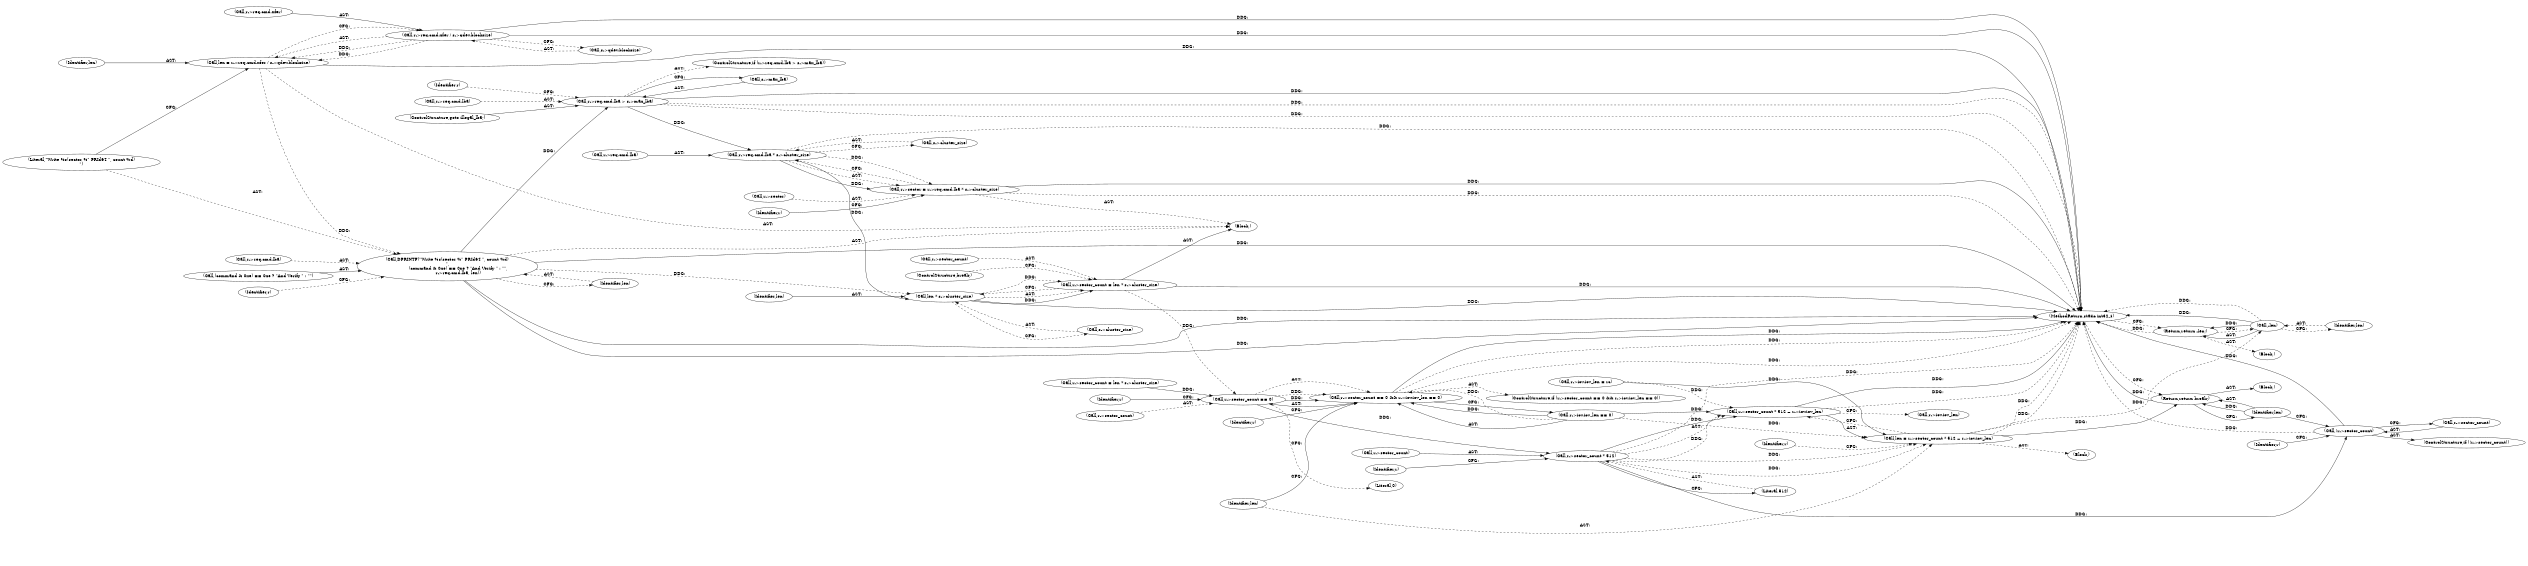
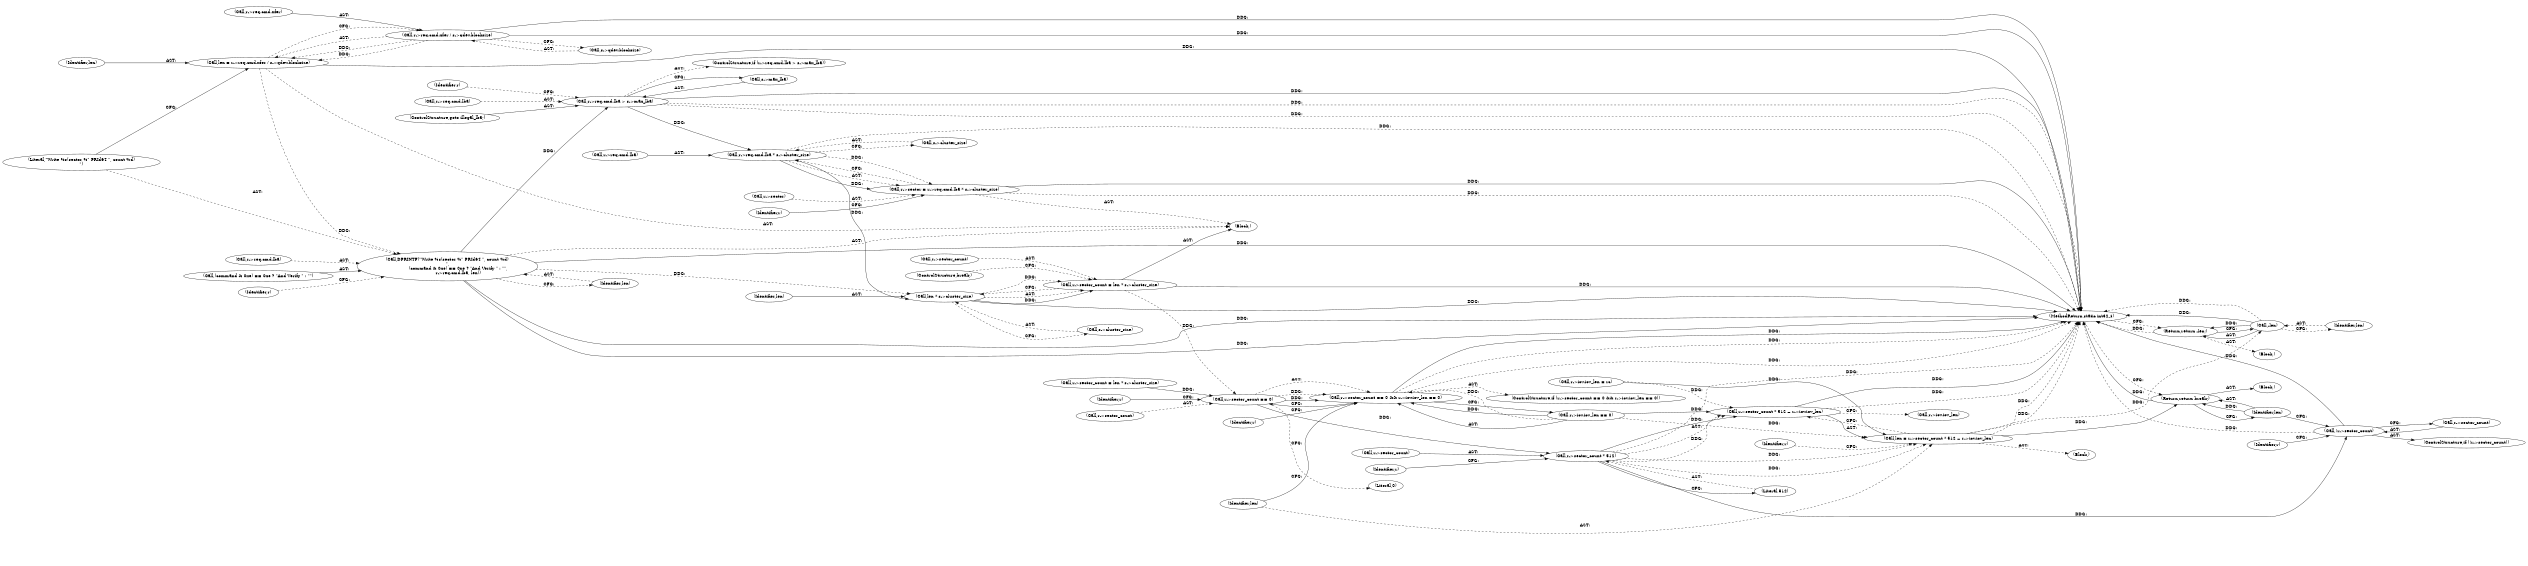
(2234, 332) -> (2234, 332)
(1297, 404) -> (1297, 404)
